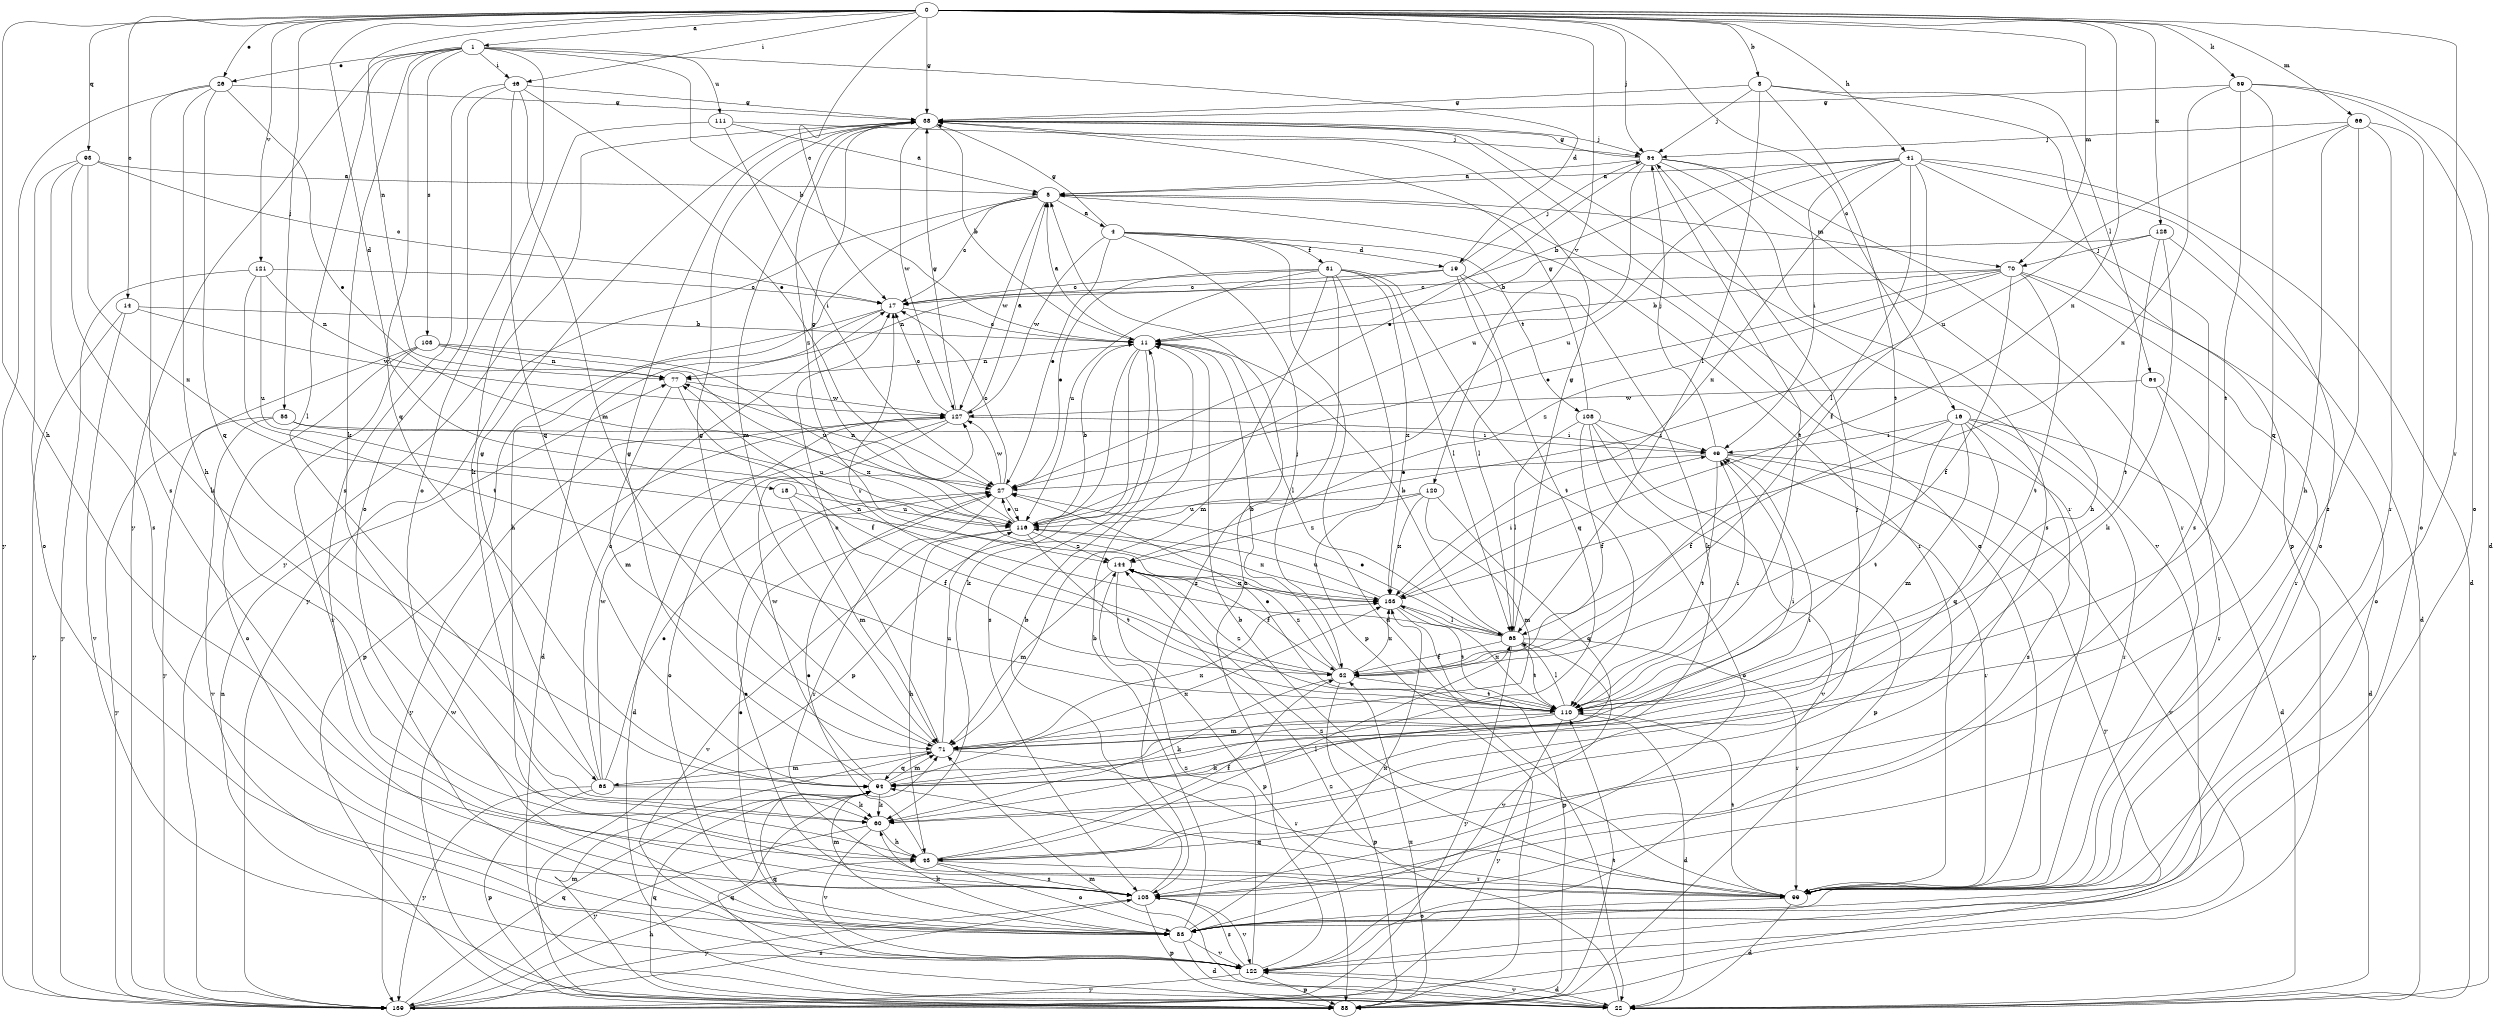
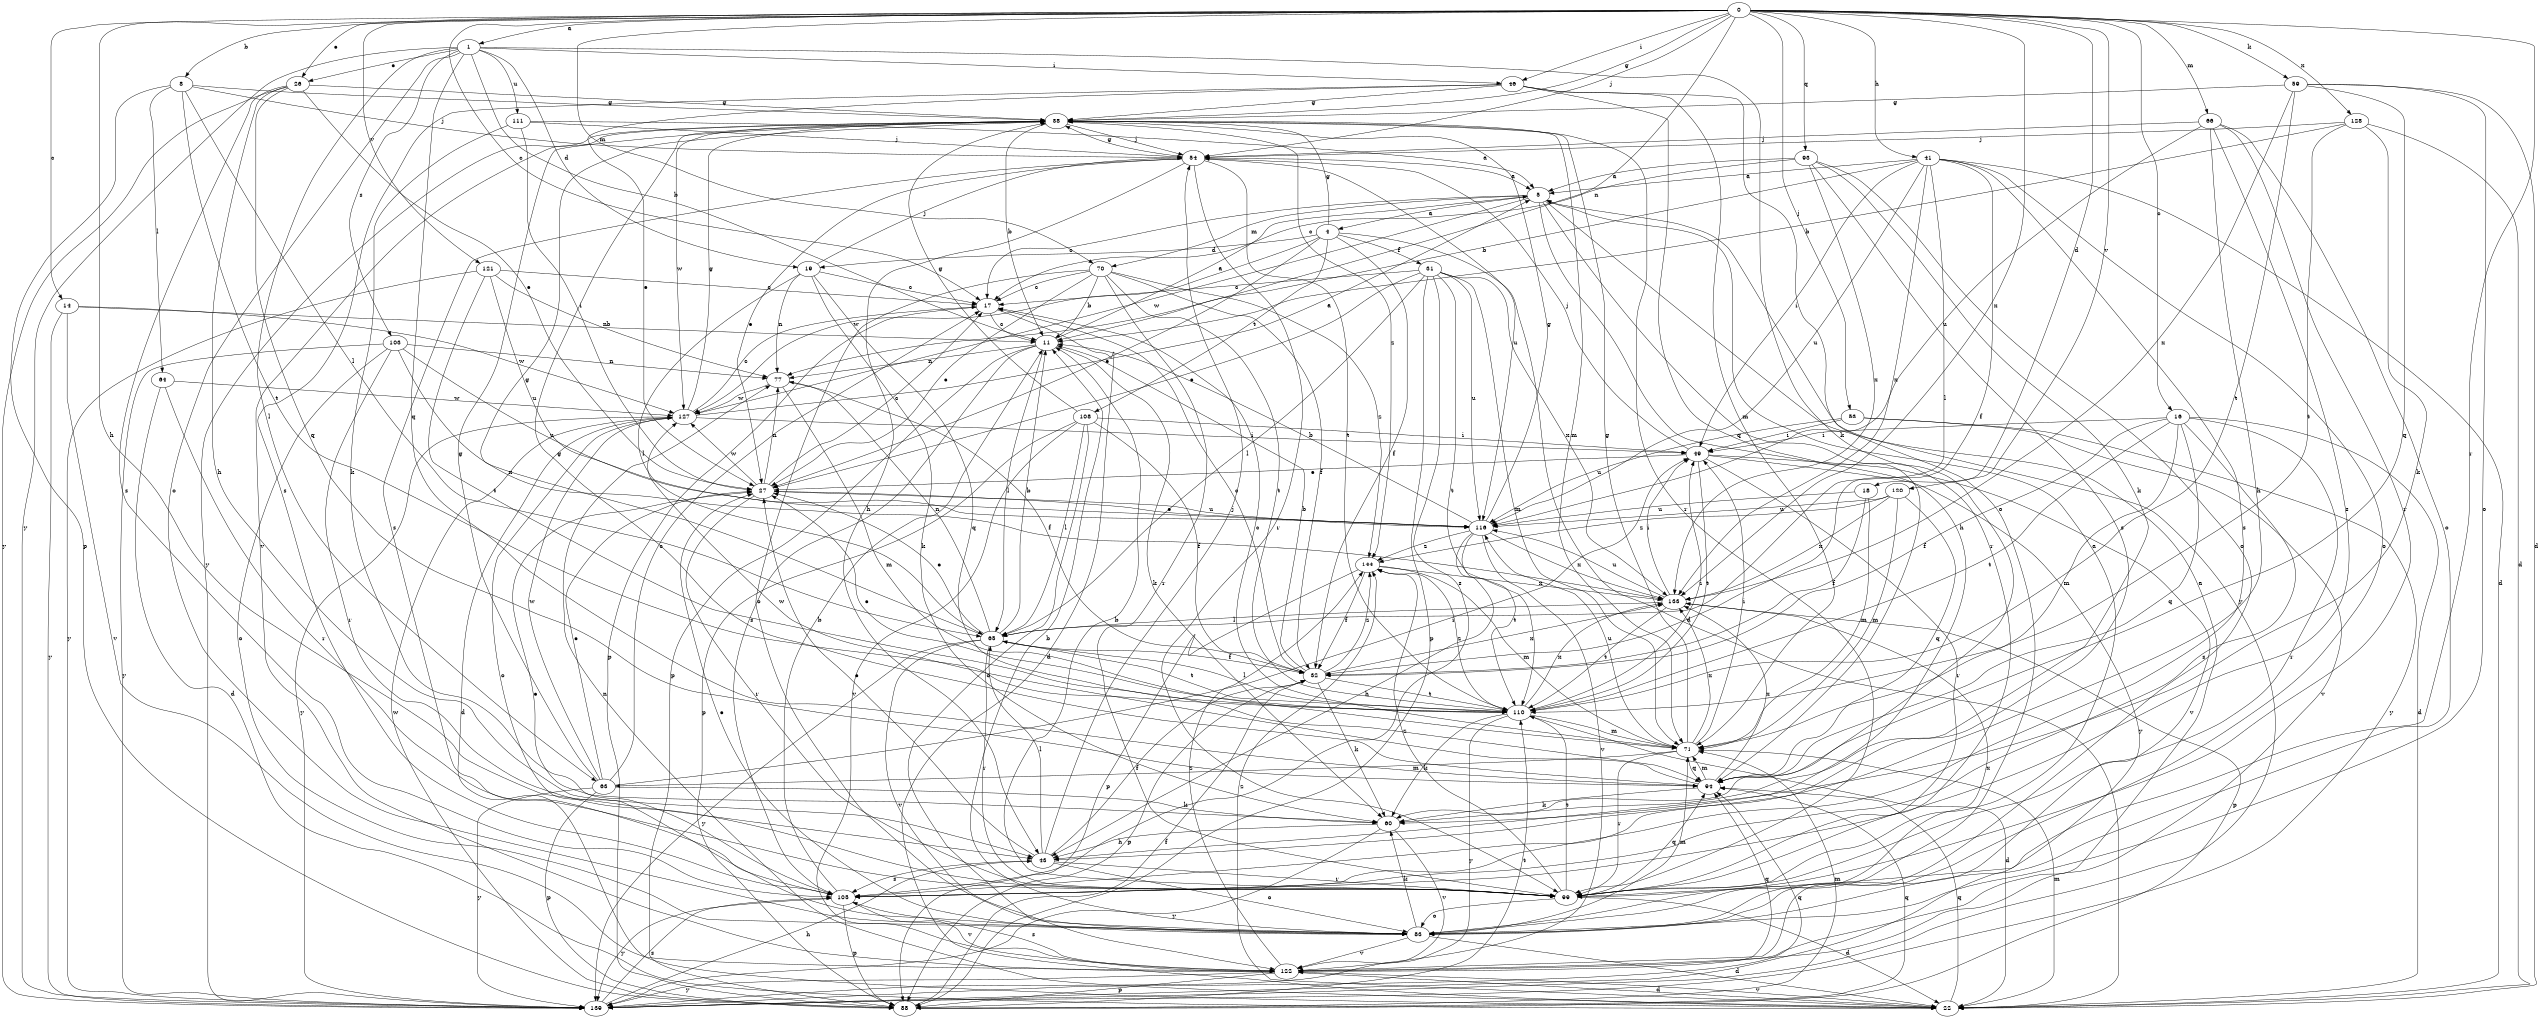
(2085, 251) -> (1777, 143)
(1298, 454) -> (1394, 454)
(860, 491) -> (1237, 491)
(1411, 842) -> (1166, 842)
